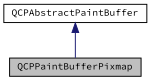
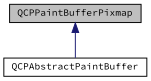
(75, 45) -> (75, 45)
